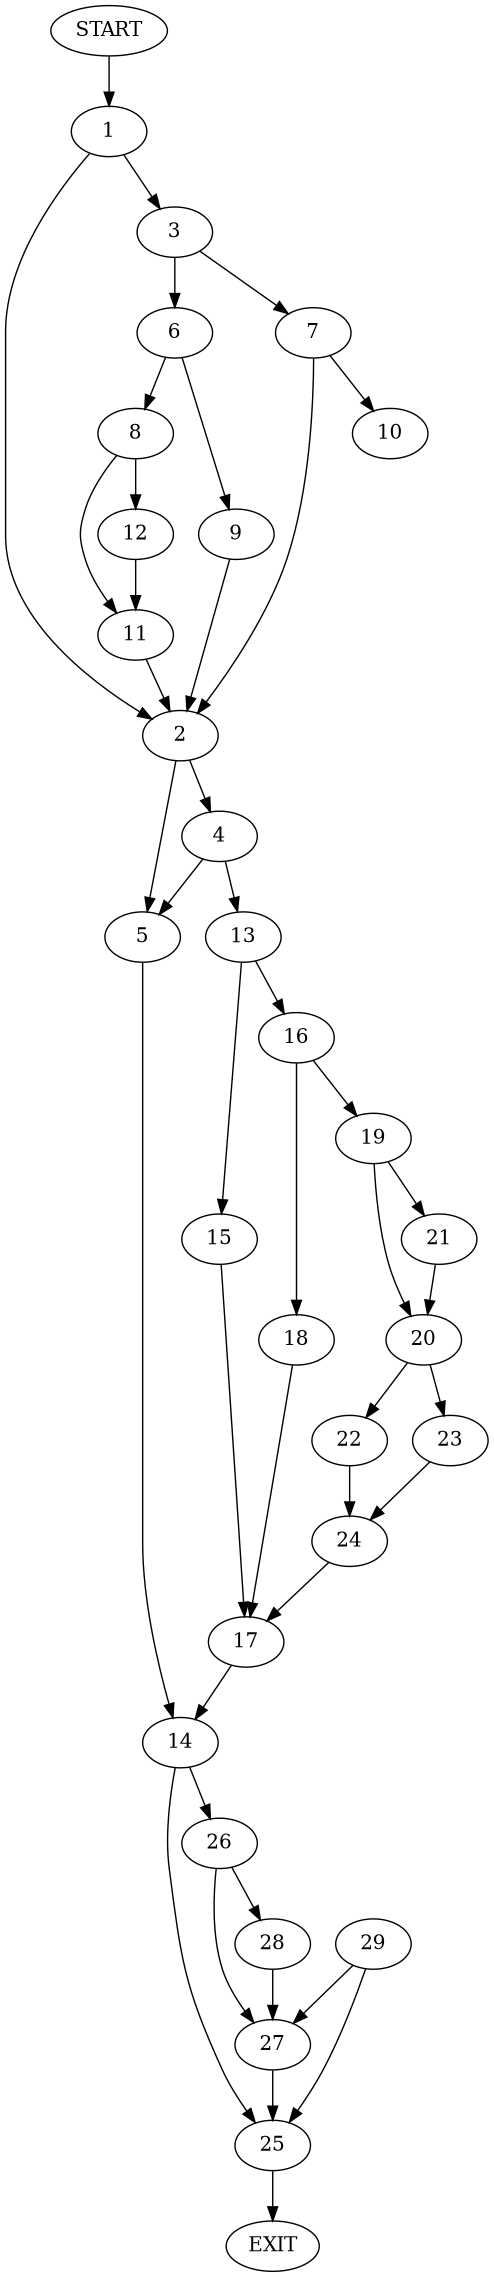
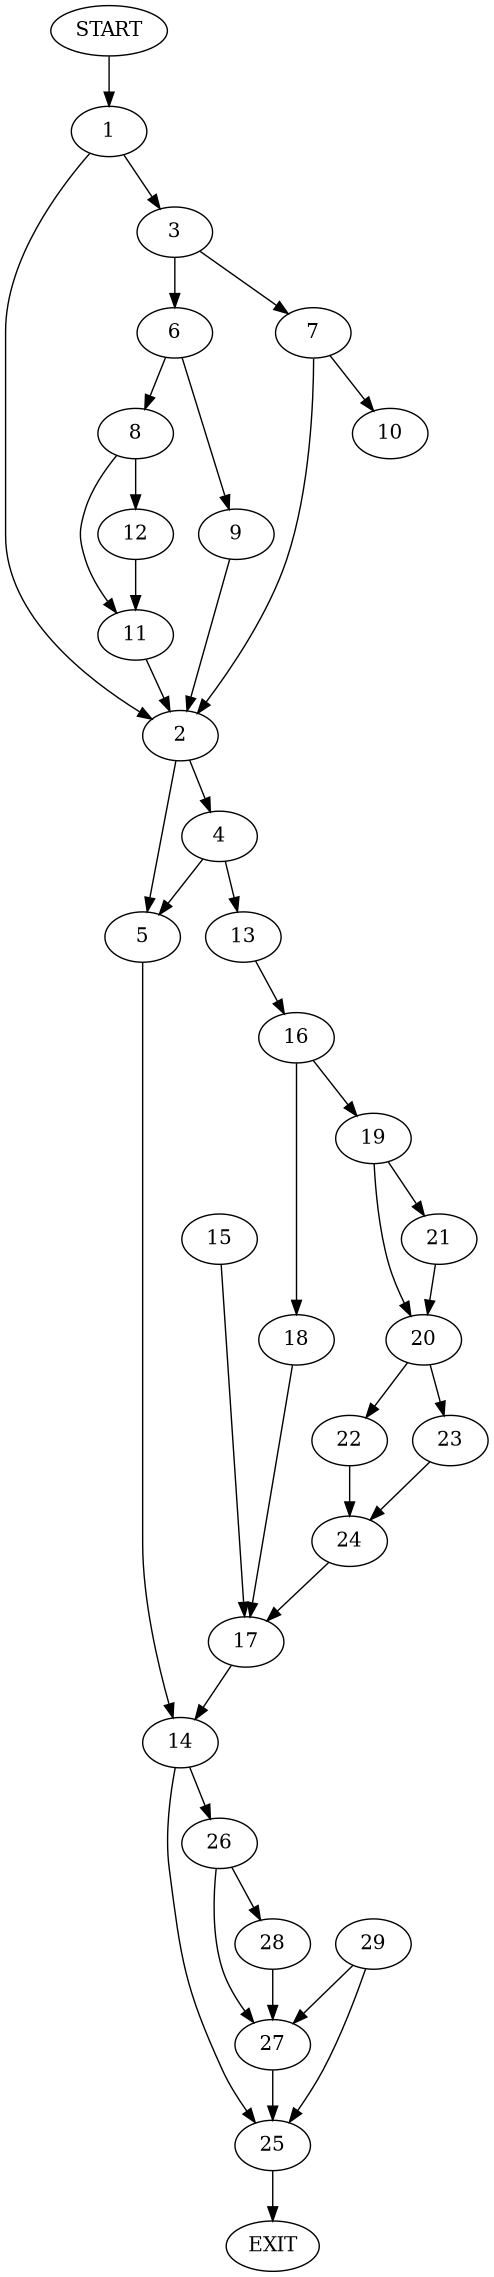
(232, 1081) -> none
